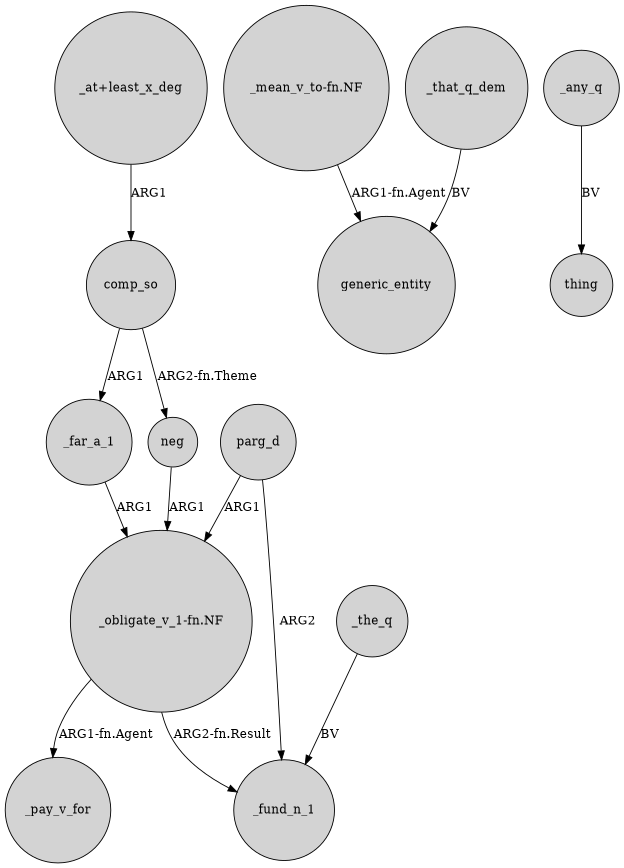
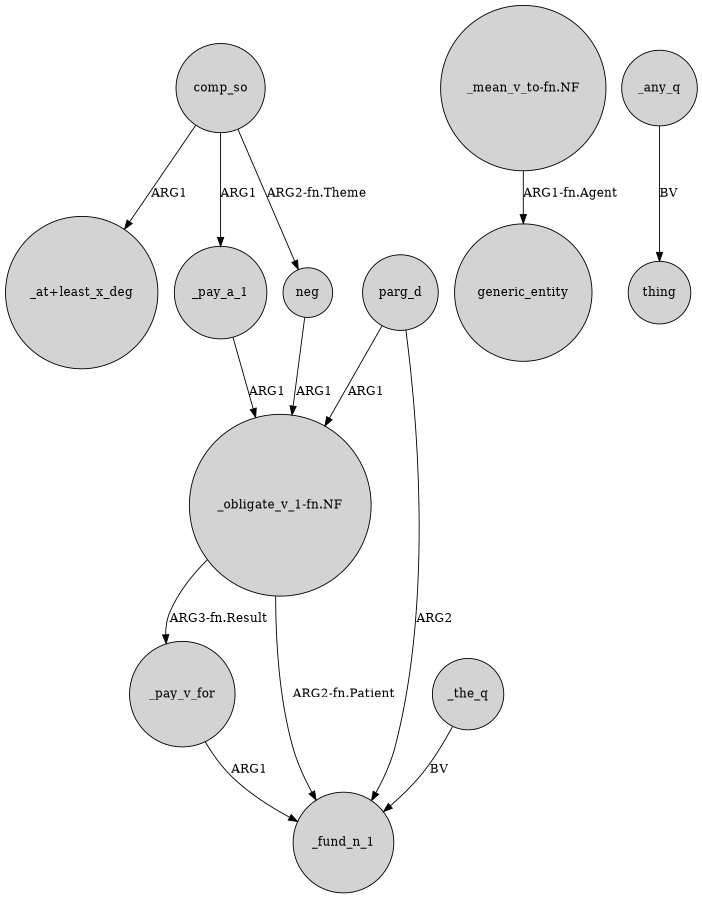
(467, 88) -> none
(131, 198) -> (163, 173)
(89, 442) -> (221, 293)
(106, 735) -> (219, 619)
(223, 735) -> (344, 694)
none -> (242, 786)
